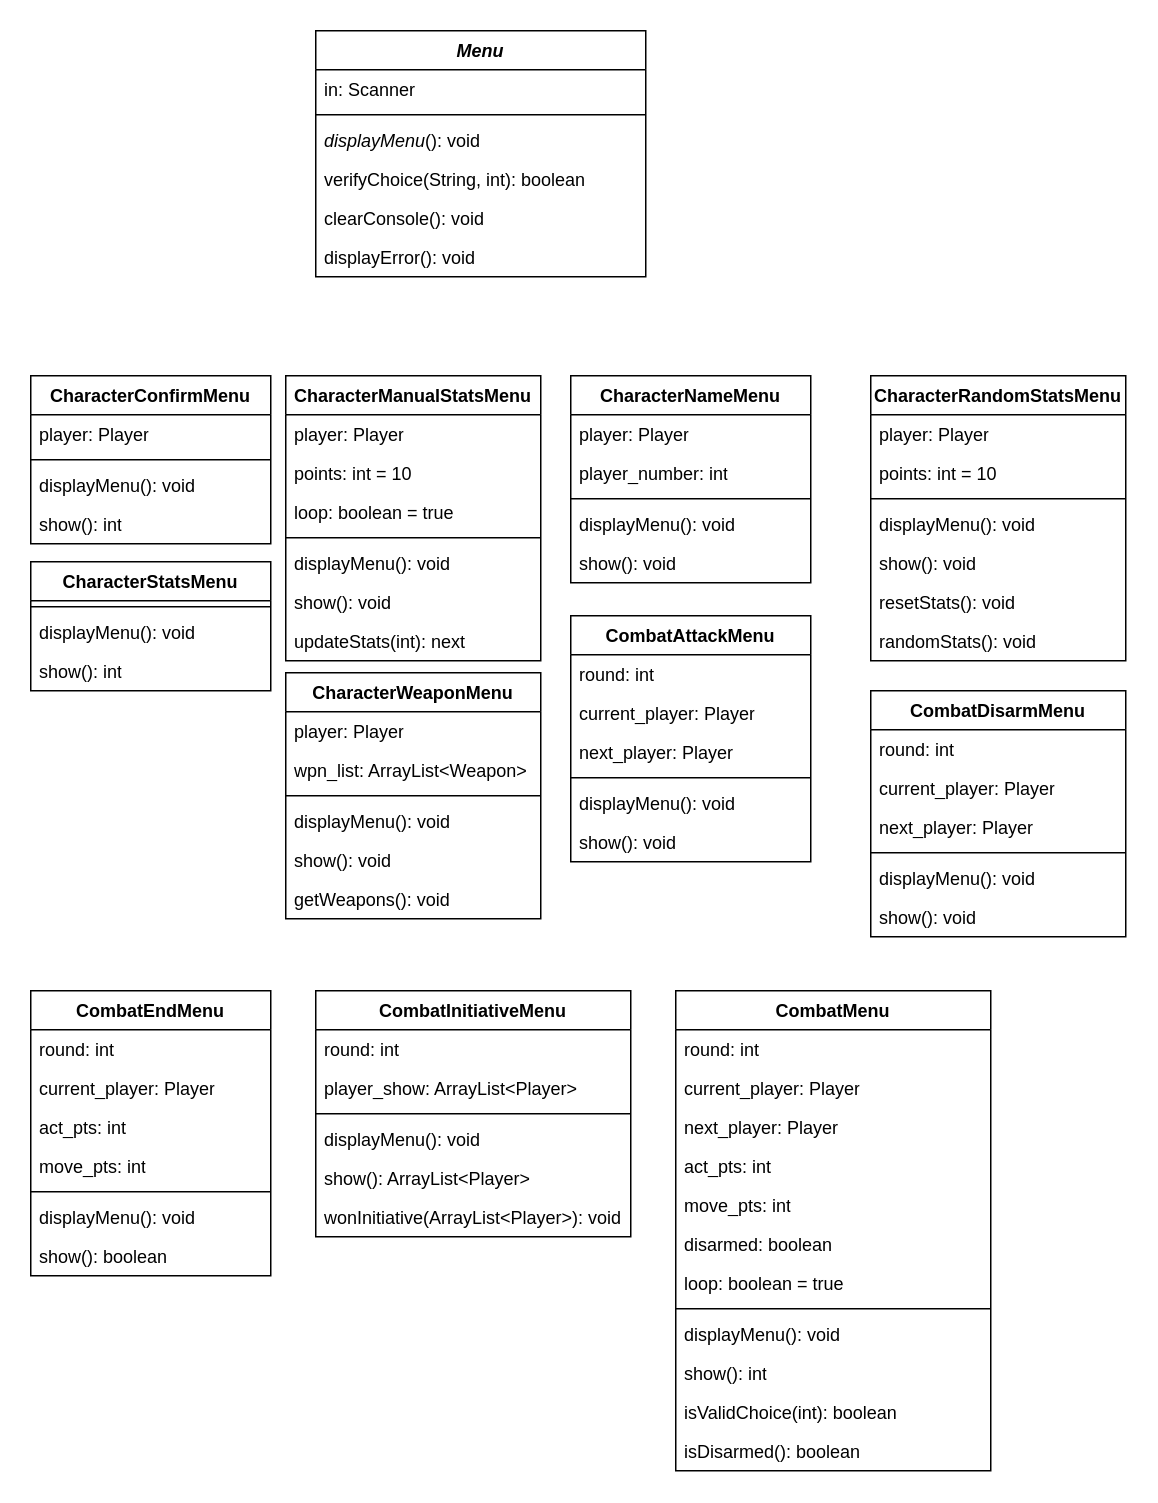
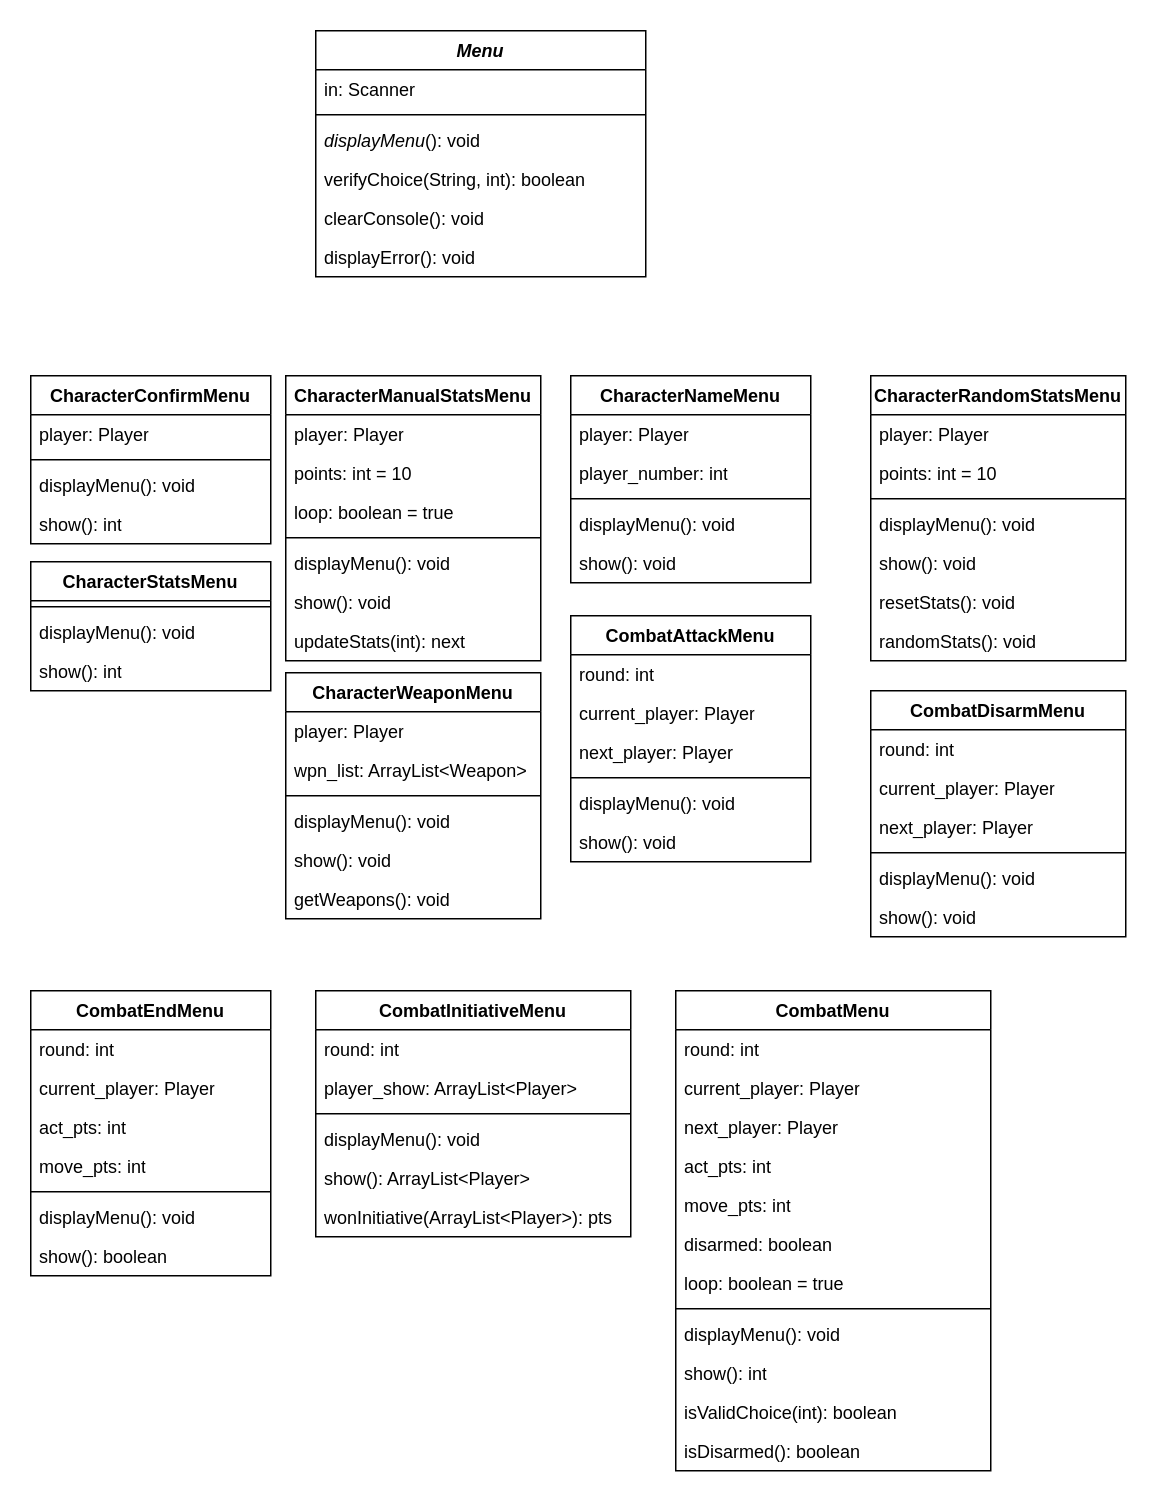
(475, 1230) -> (475, 1230)
